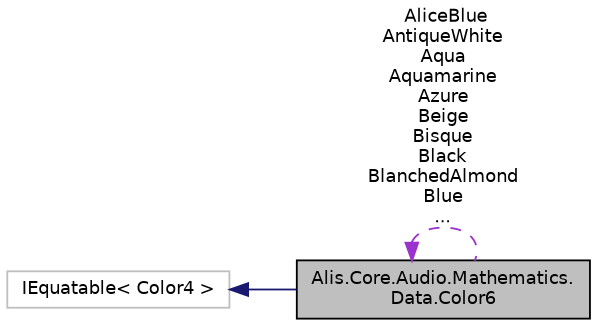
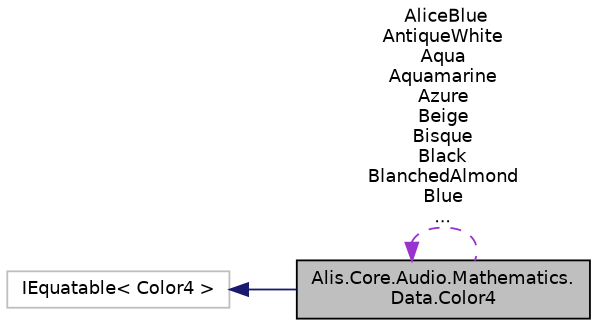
(443, 290) -> (443, 290)
